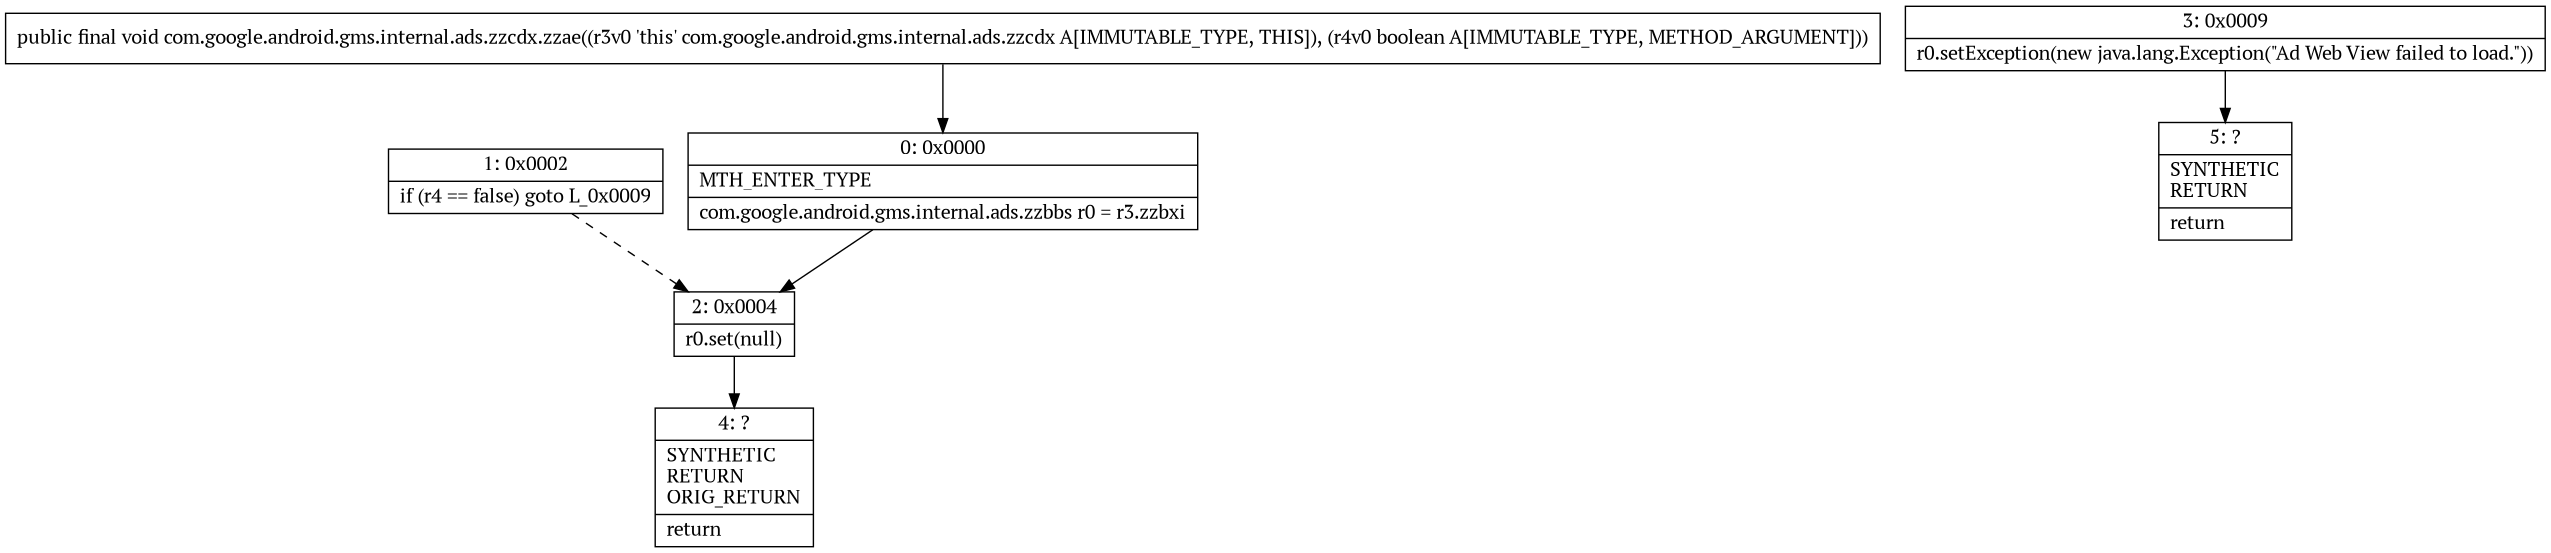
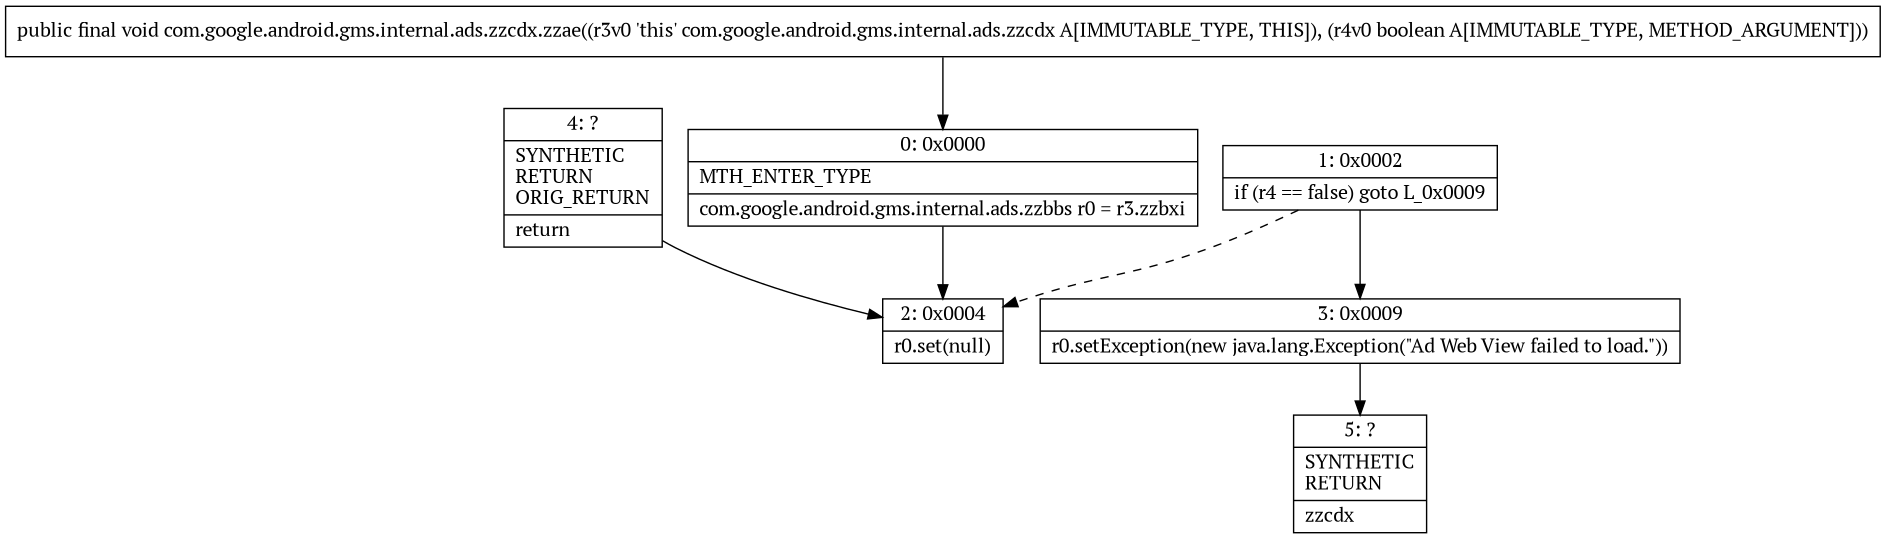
(2198, 223) -> (1330, 516)
none -> (1360, 247)
(734, 375) -> (763, 284)
